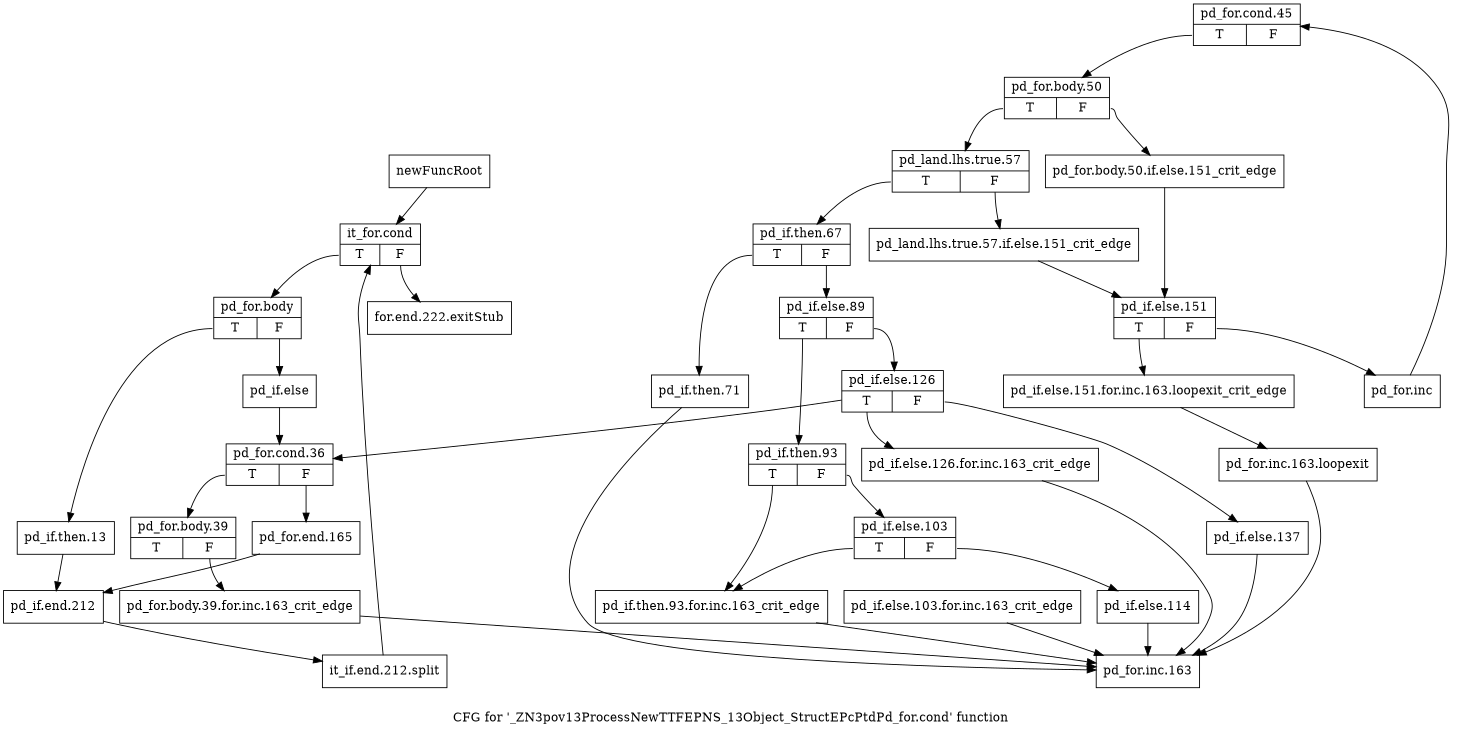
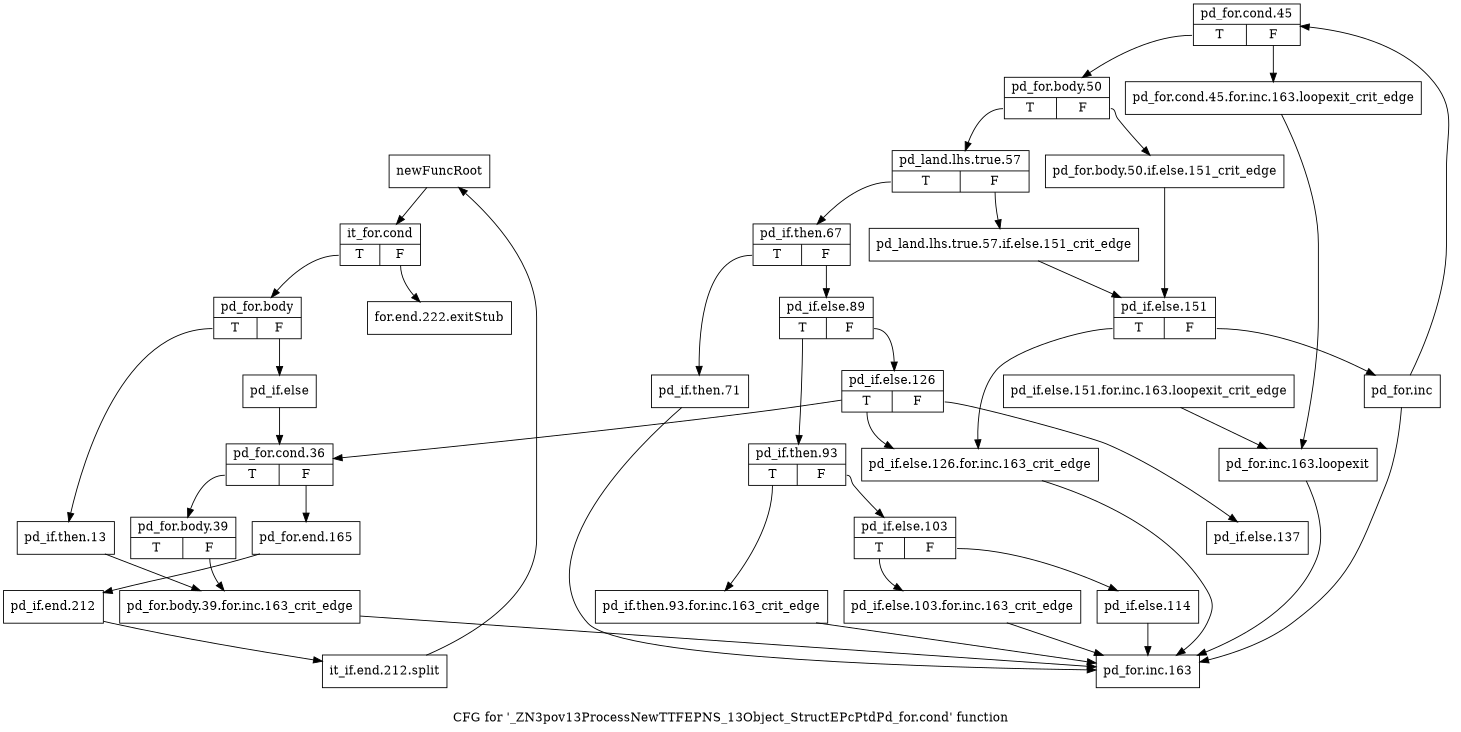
none -> (1273, 98)
(1140, 353) -> (1017, 355)
(367, 464) -> (537, 453)
(795, 560) -> (884, 574)
(60, 568) -> (149, 571)
(1243, 611) -> (1347, 568)
